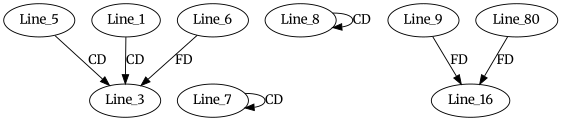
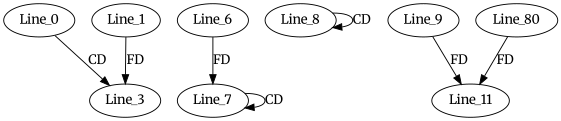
(39, 20) -> (39, 20)
(173, 57) -> (213, 56)
(135, 60) -> (135, 60)
(471, 101) -> (471, 101)
